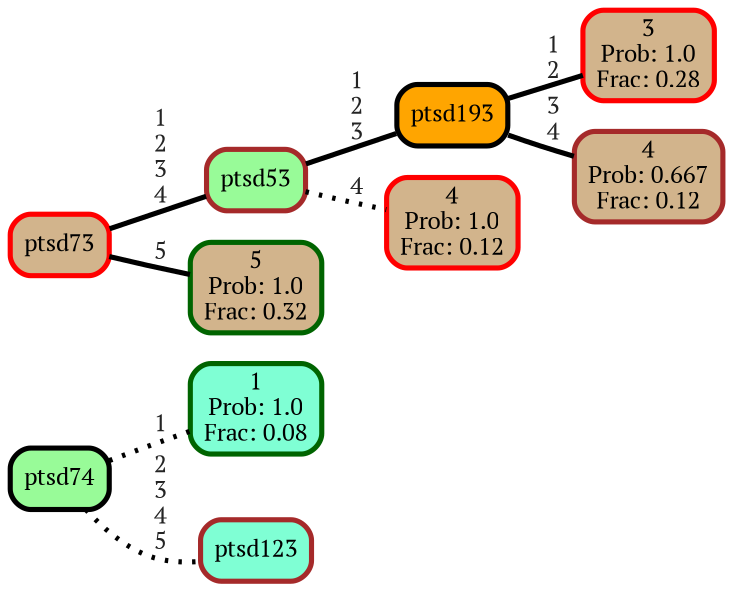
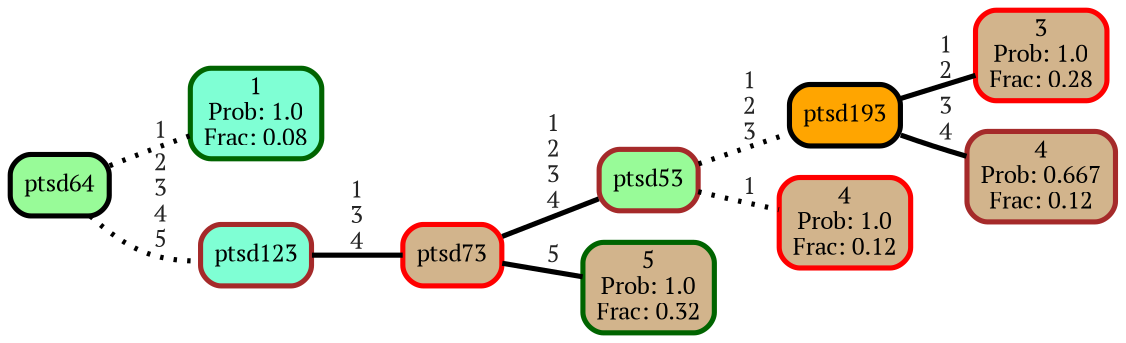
(351, 149) -> (744, 149)
(354, 188) -> (747, 188)
none -> (357, 255)
(60, 479) -> (60, 185)
